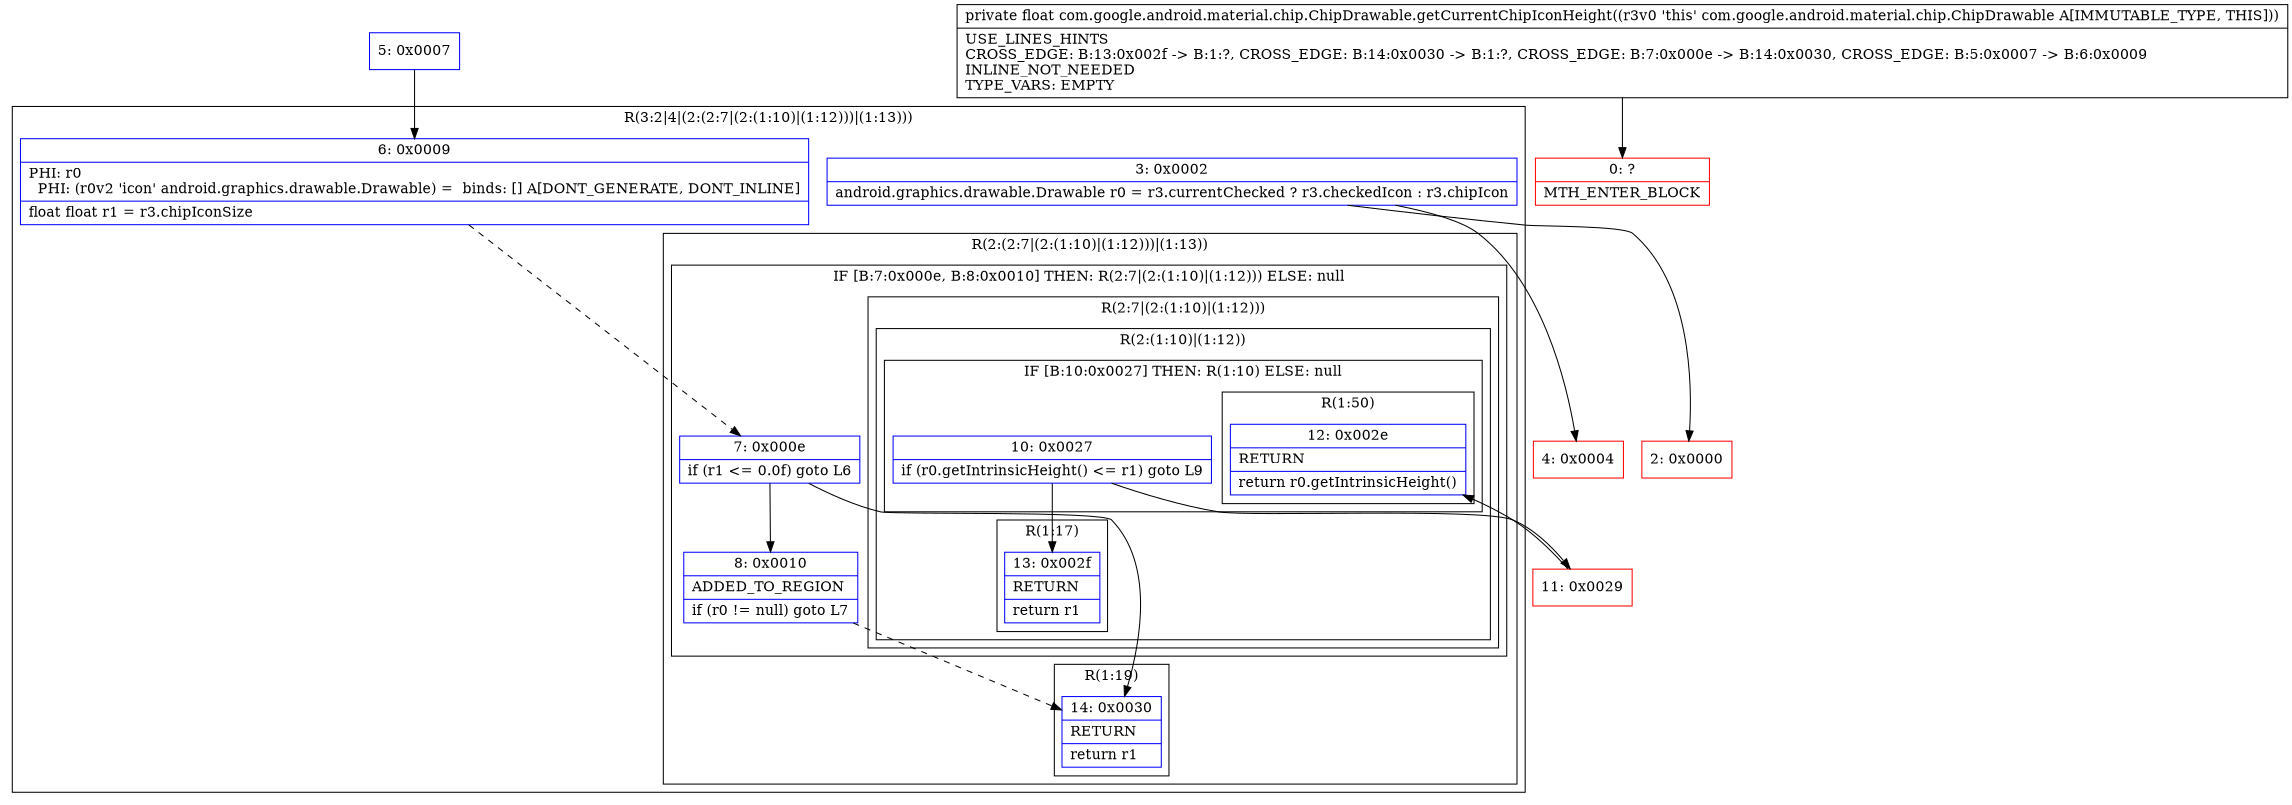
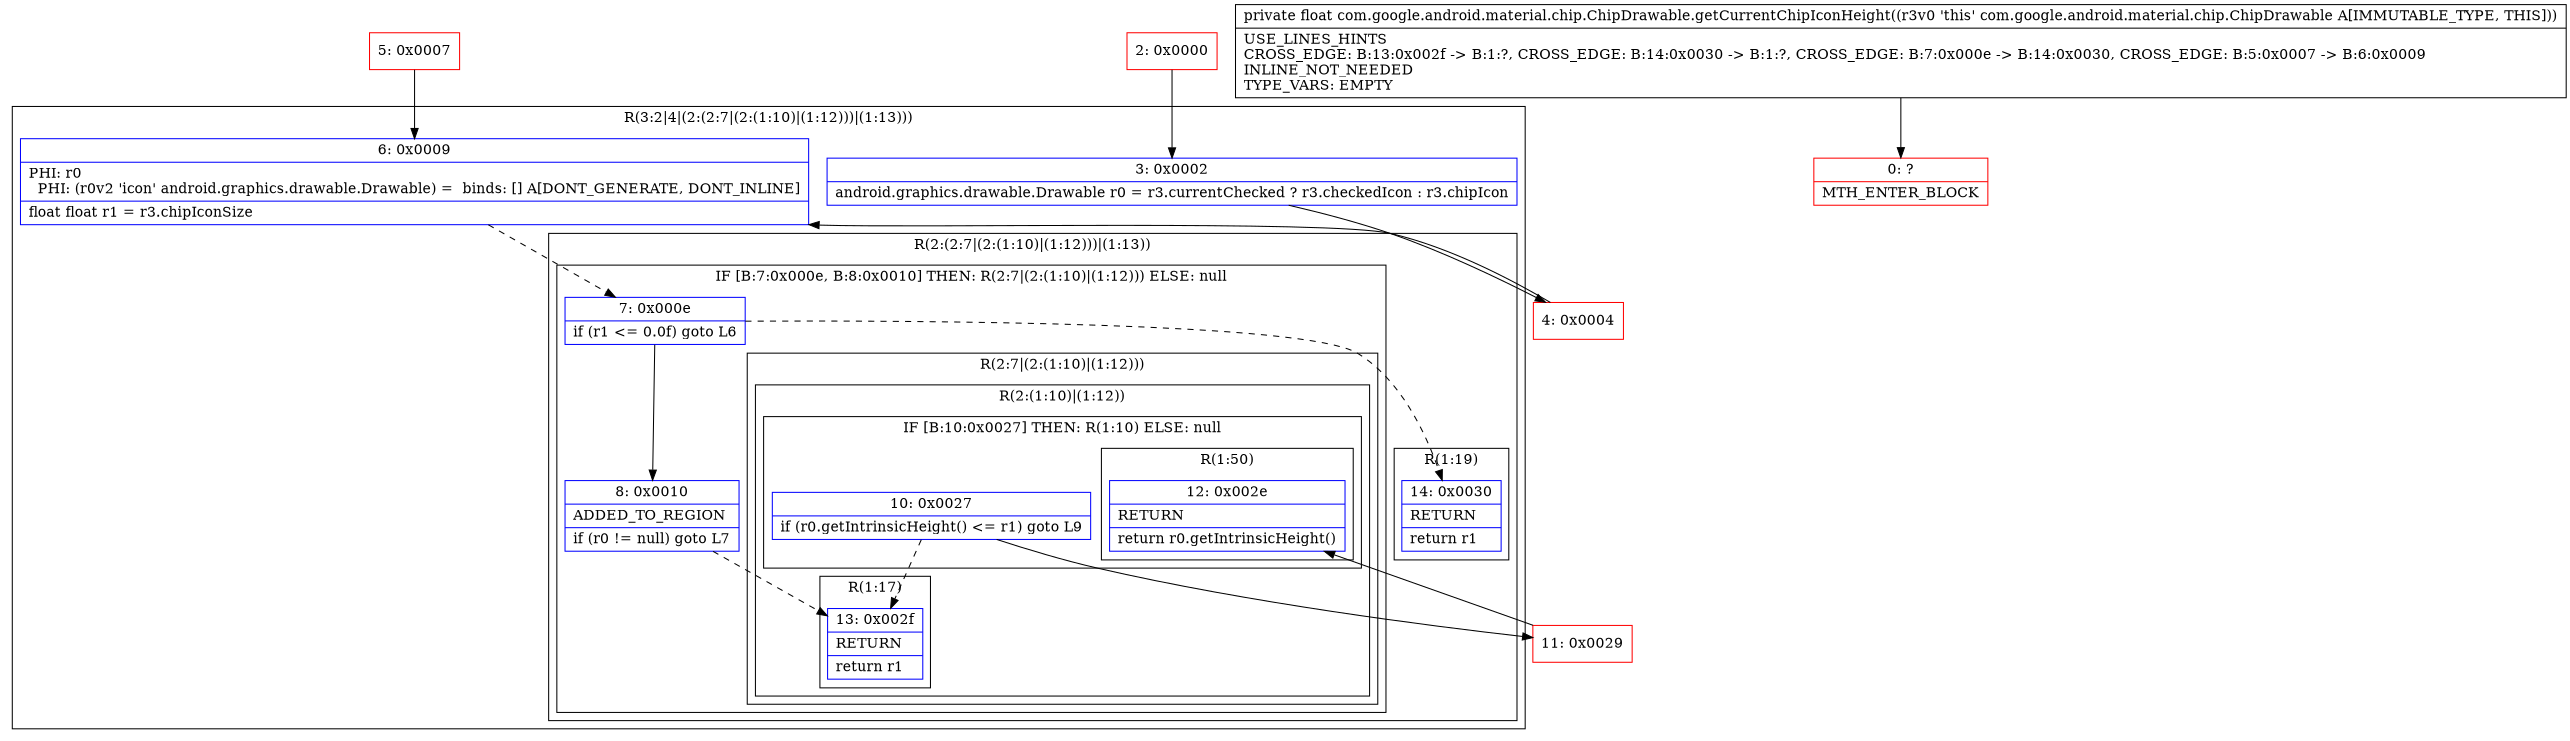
(415, 51) -> (415, 51)
none -> (1192, 226)
(1596, 228) -> (1172, 113)
(1052, 505) -> (911, 562)
(1115, 524) -> (1125, 326)
(953, 664) -> (766, 581)
